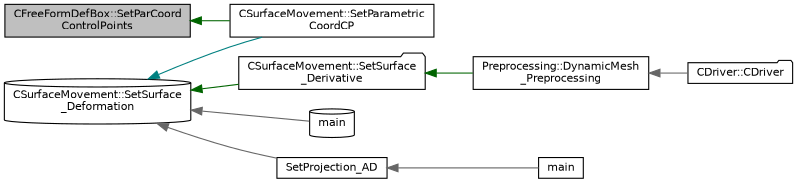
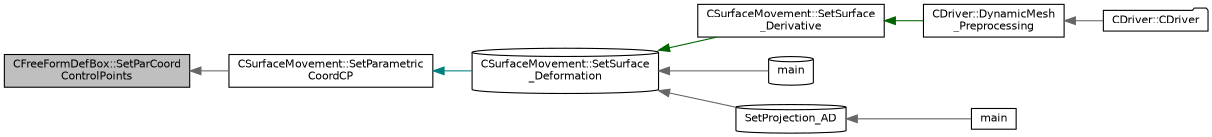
(216, 21) -> (215, 71)
(210, 54) -> (458, 71)
(332, 73) -> (791, 21)
(561, 73) -> (994, 21)
(332, 168) -> (791, 119)
